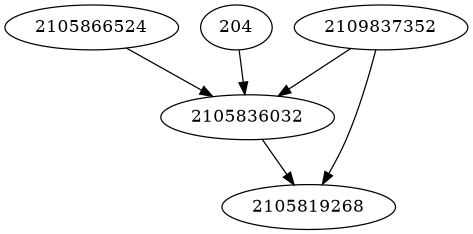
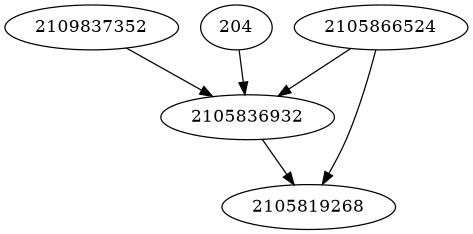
(356, 113) -> (356, 113)
(248, 117) -> (248, 117)
